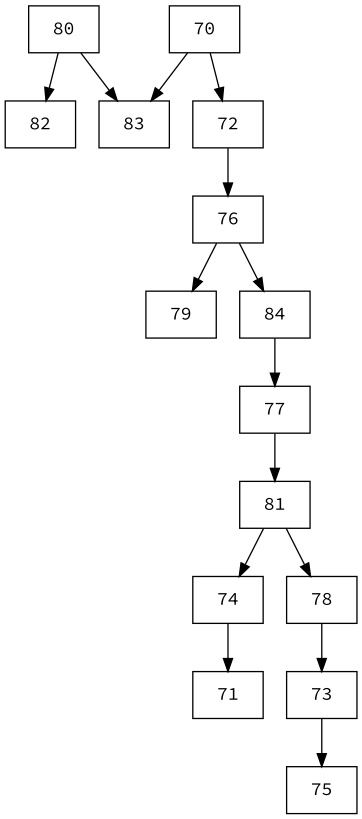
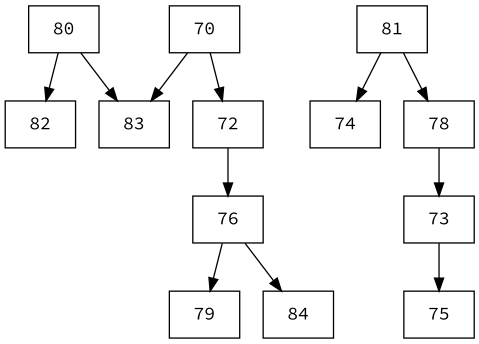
(275, 410) -> none
(228, 695) -> none
